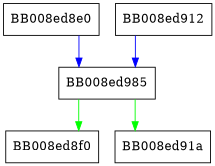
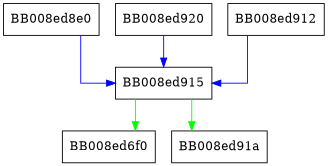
none -> (164, 19)
(107, 83) -> (164, 83)
(52, 147) -> (109, 147)
